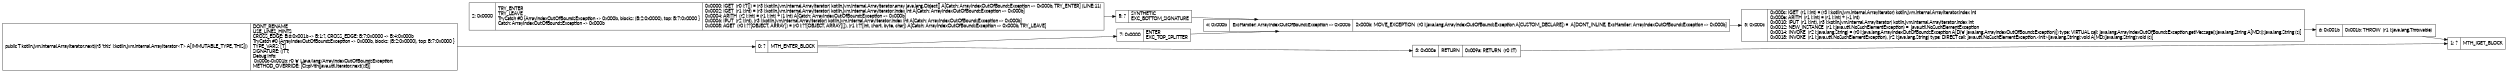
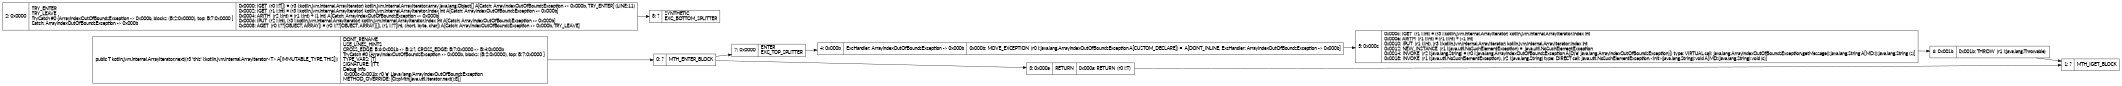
(1223, 18) -> none
(1160, 19) -> (691, 19)
(1491, 51) -> (1105, 69)
